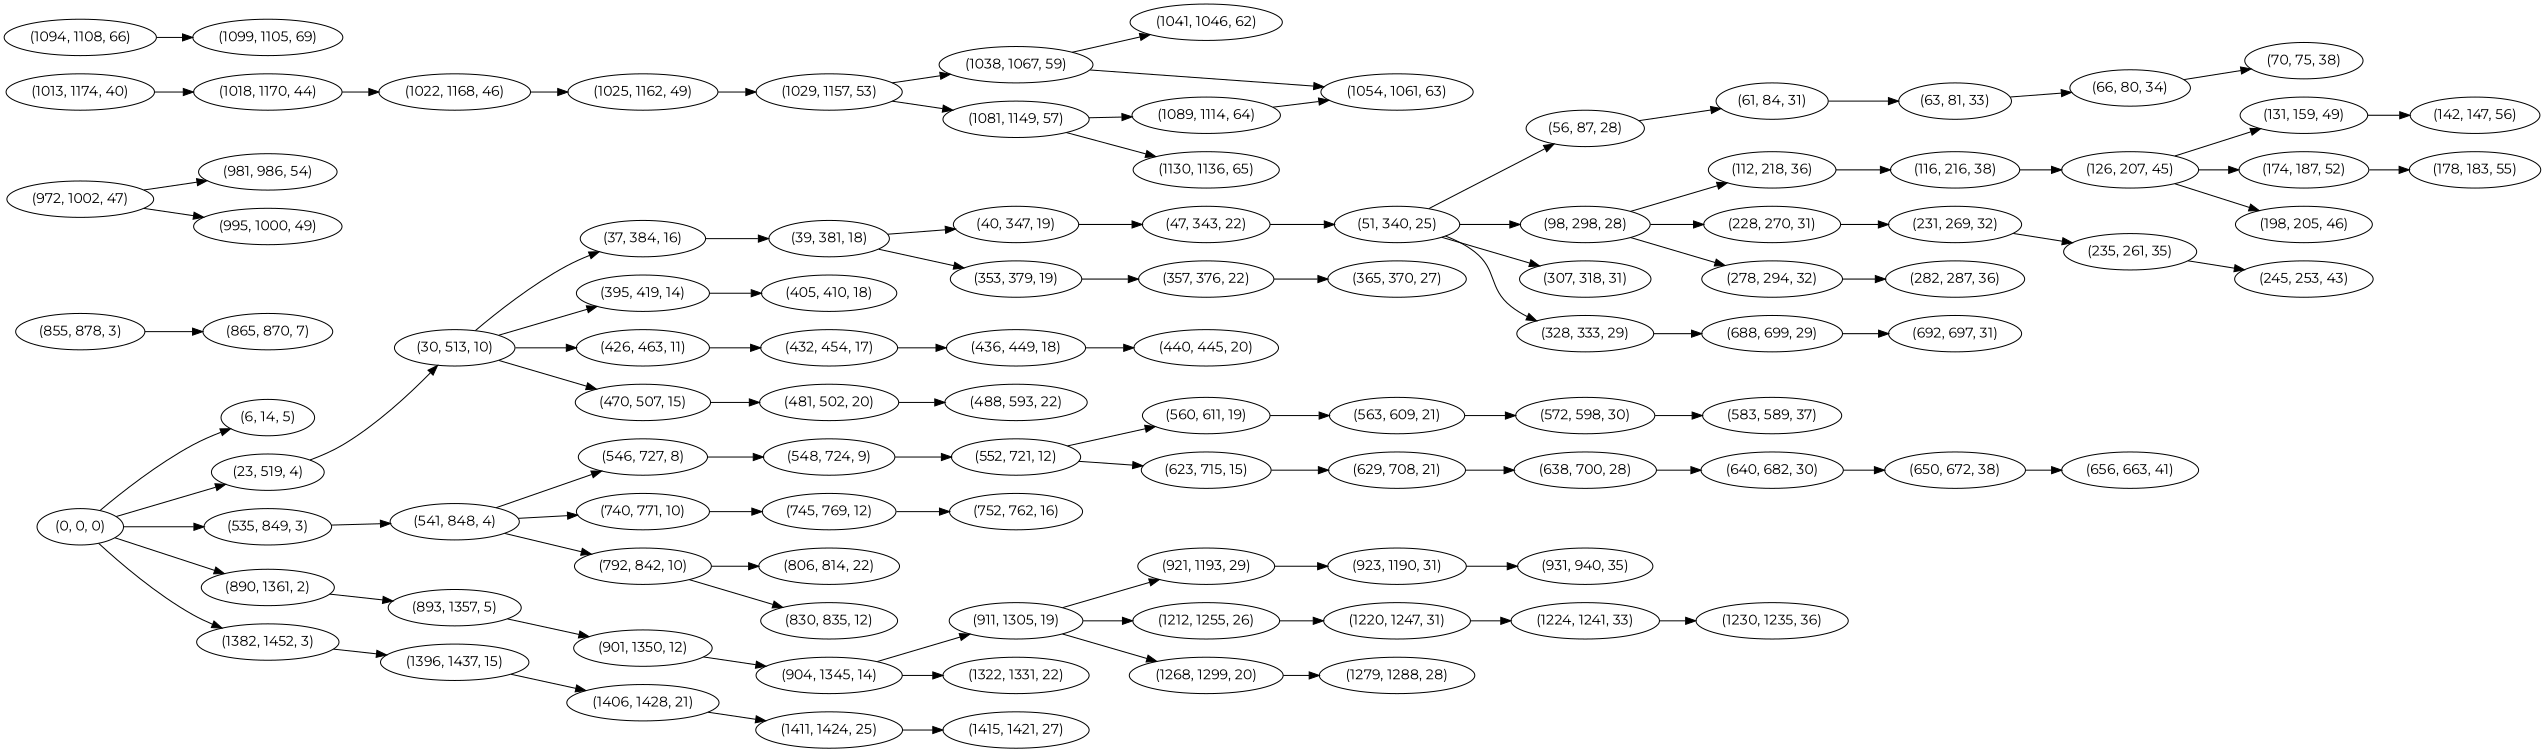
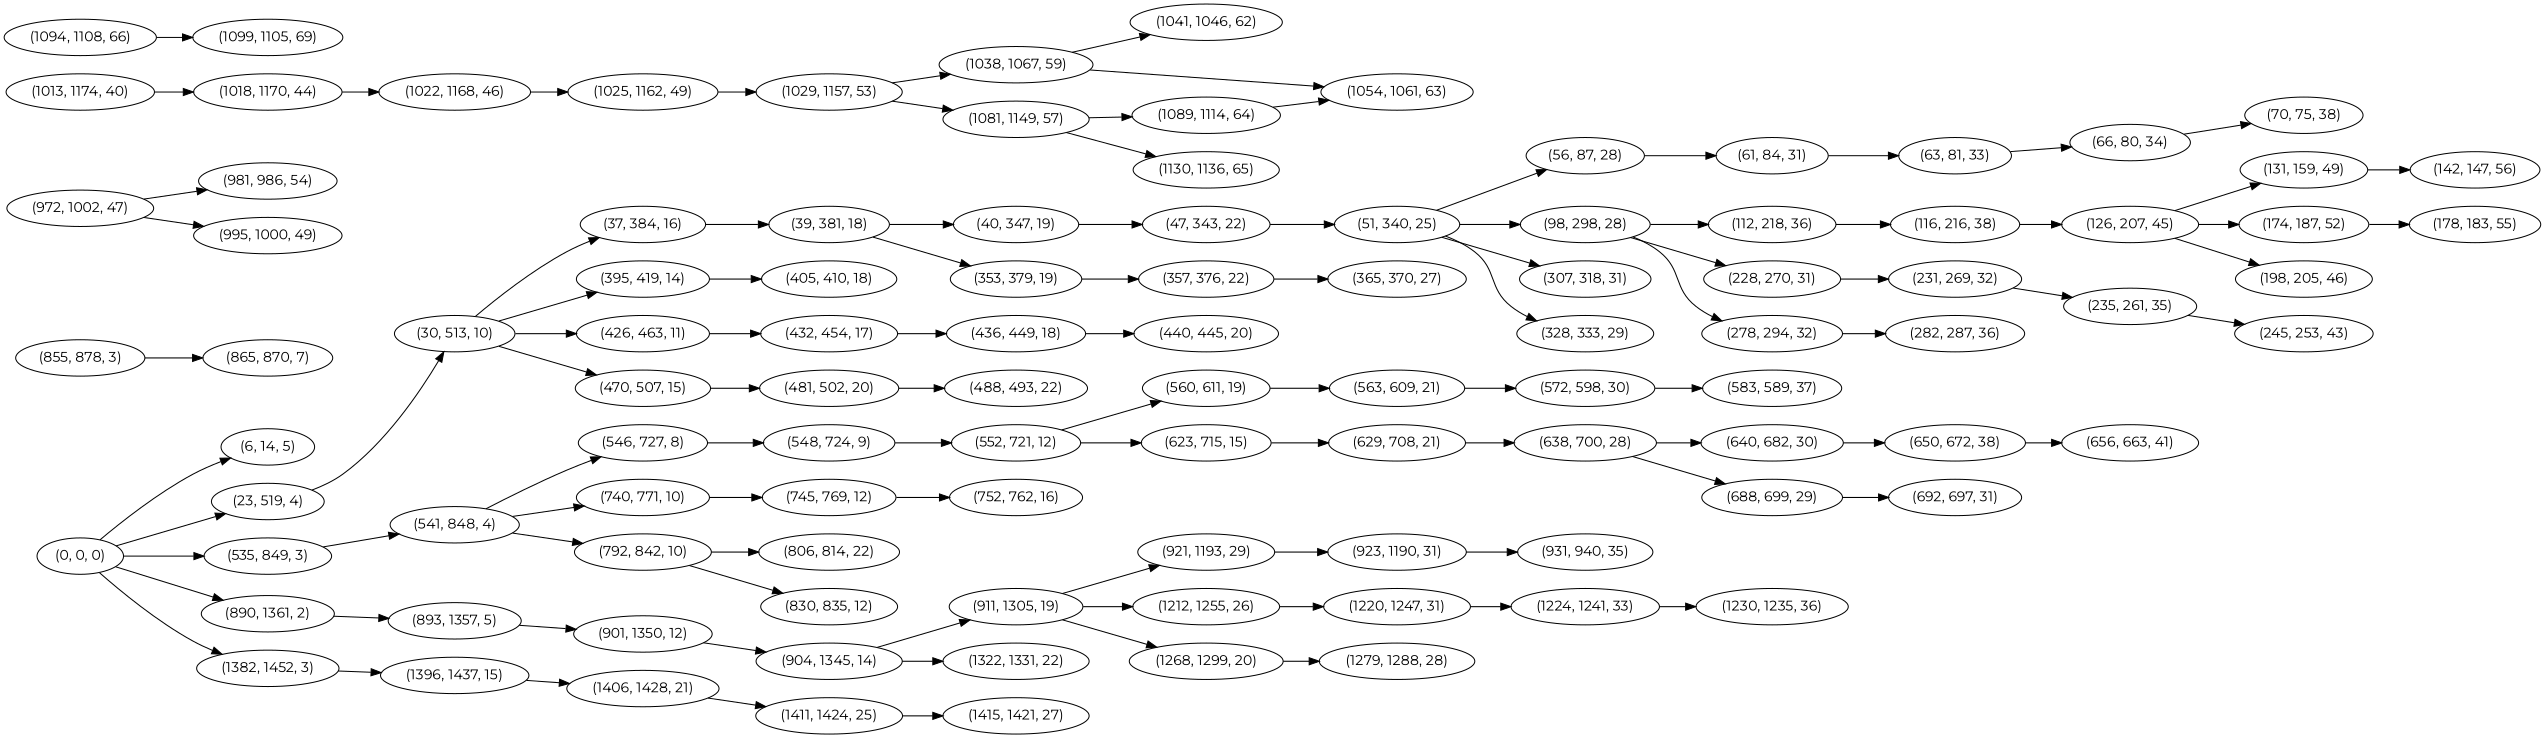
(1672, 334) -> (1674, 469)
(1016, 402) -> (1016, 388)
